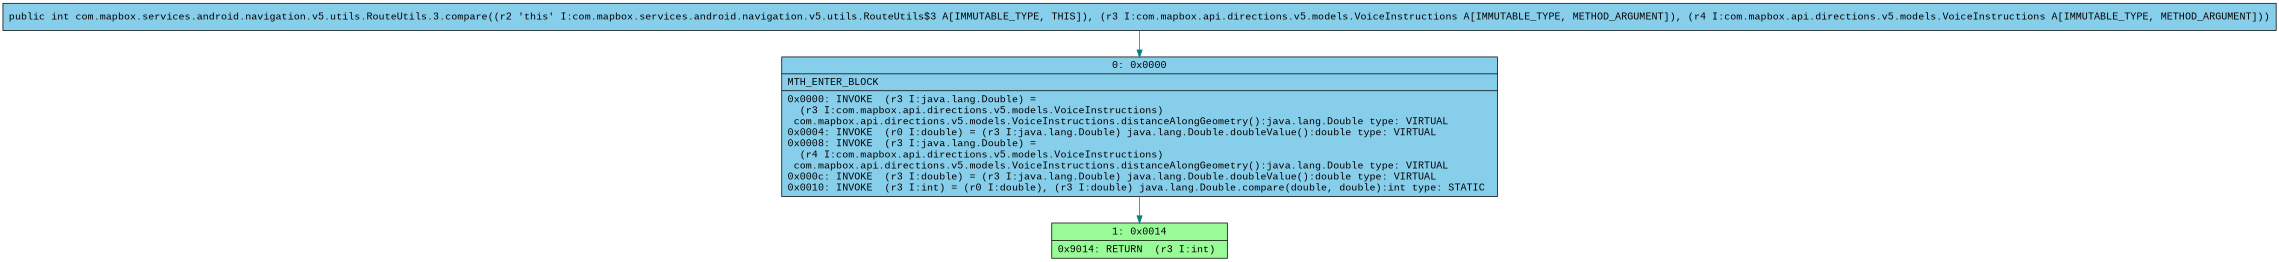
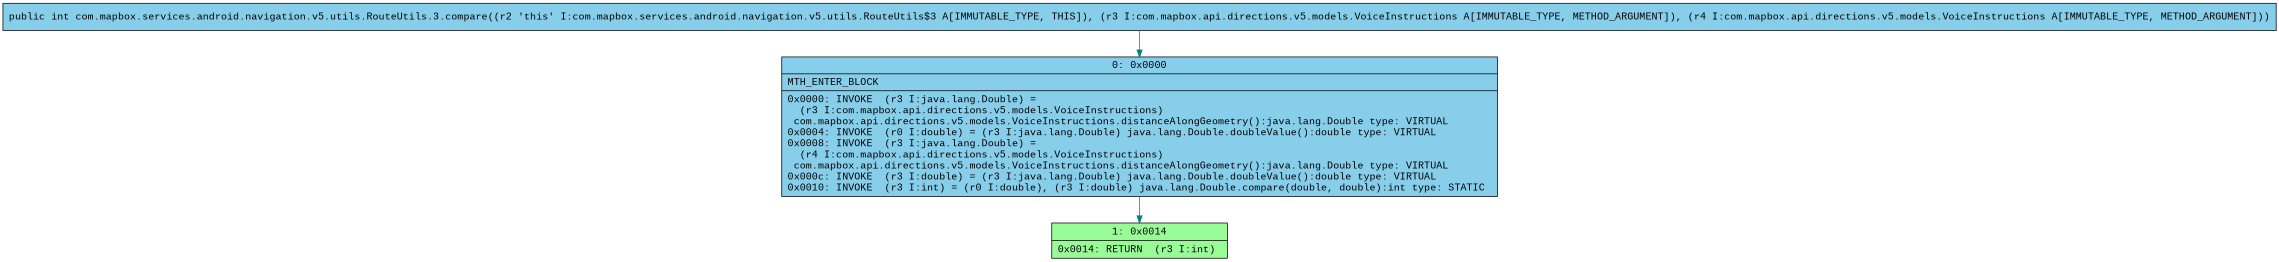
(1140, 249) -> (1140, 249)
